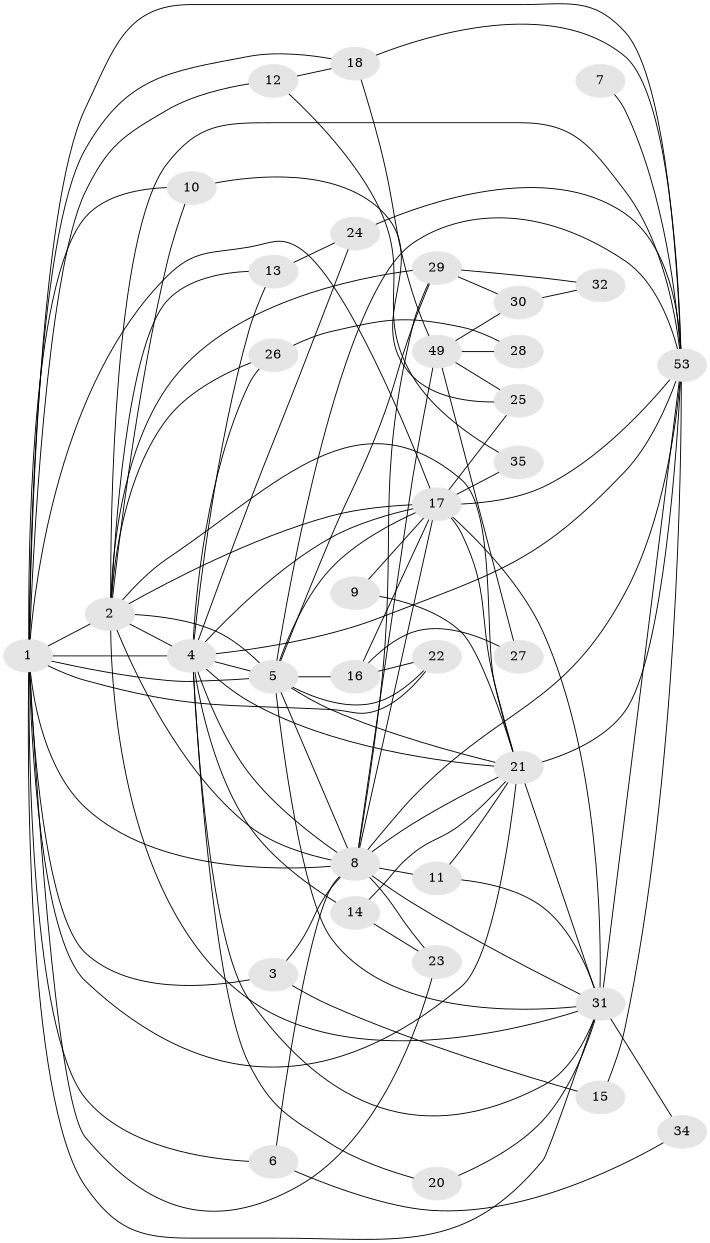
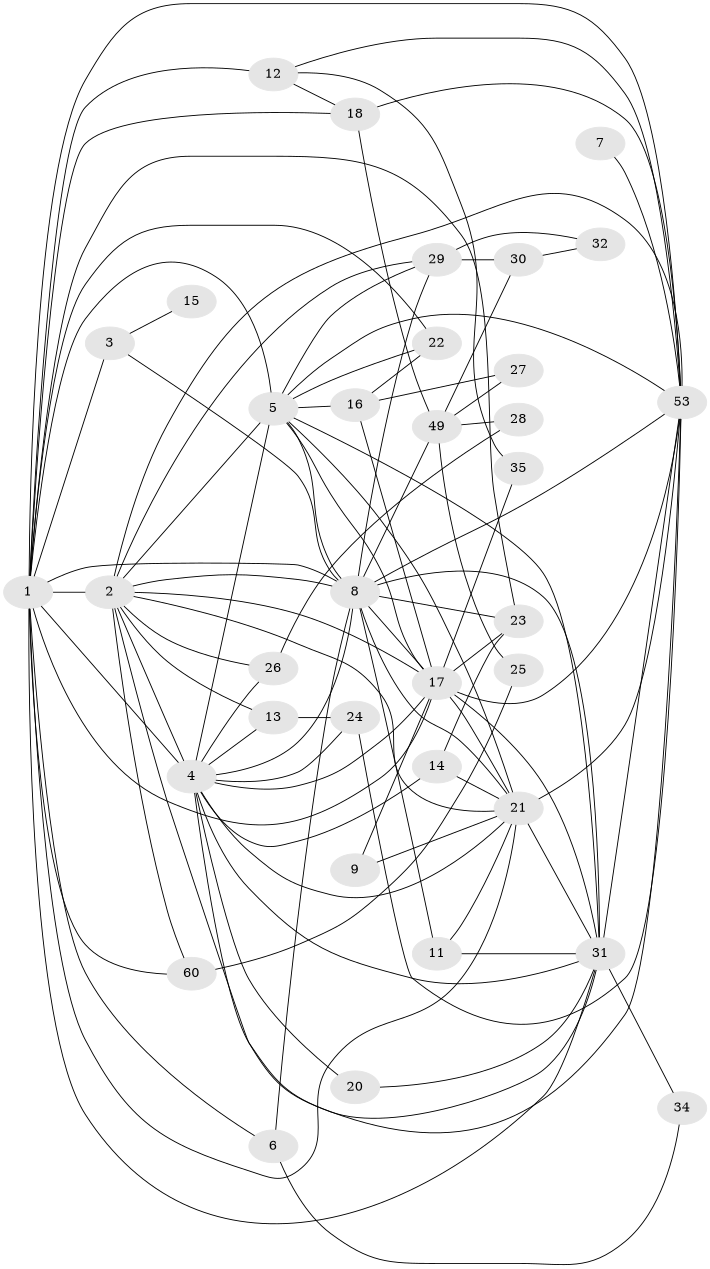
(192, 188) -> (192, 974)
(478, 453) -> (478, 652)
(666, 734) -> (608, 73)
